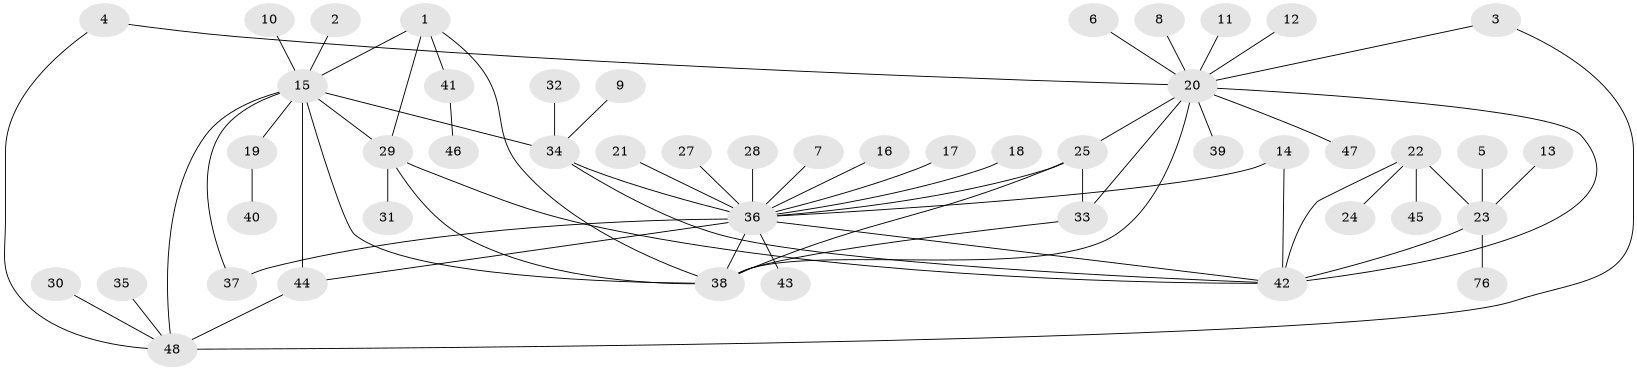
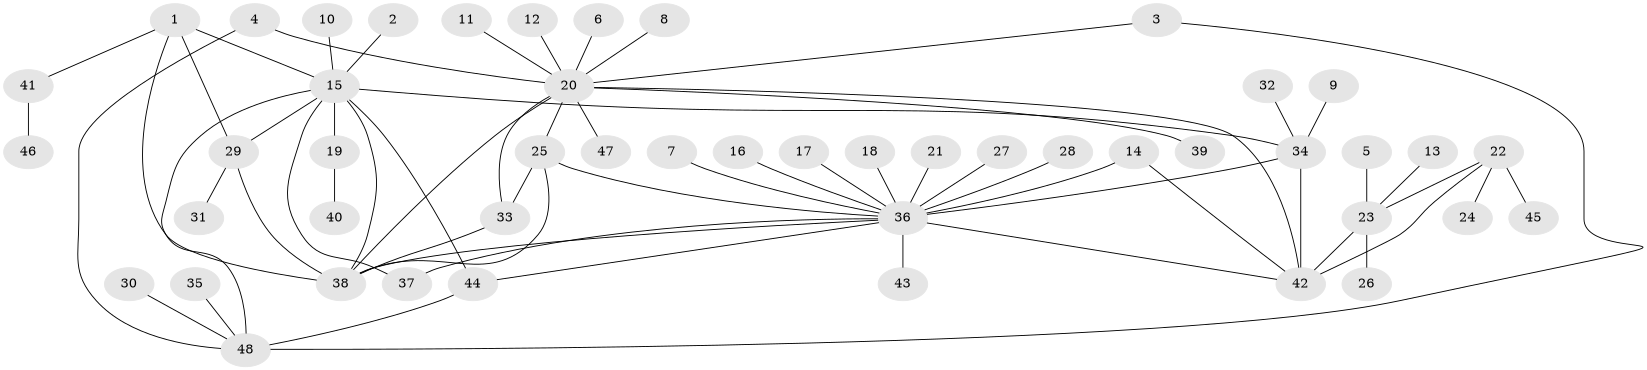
(869, 266) -> none
(1482, 284) -> (1367, 284)
